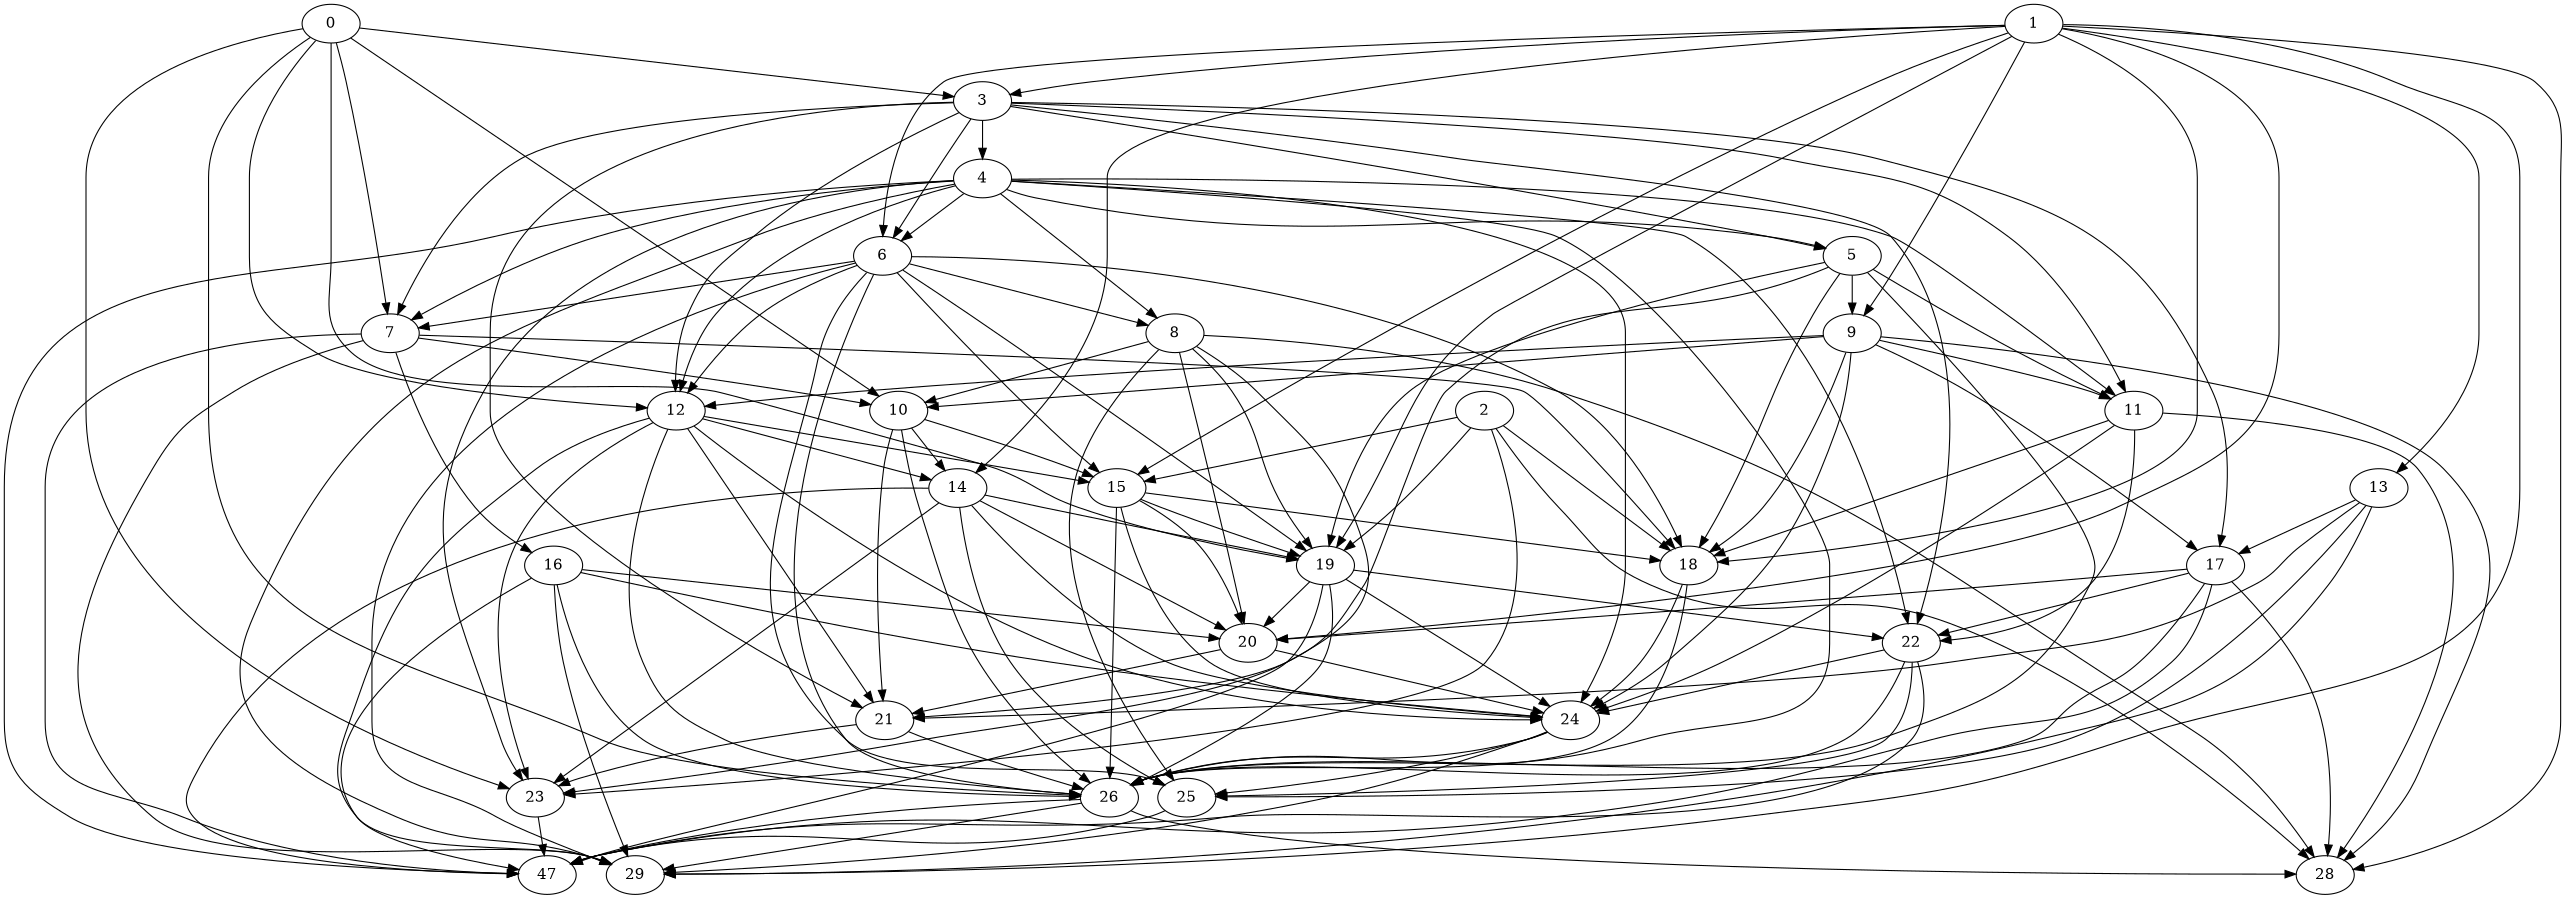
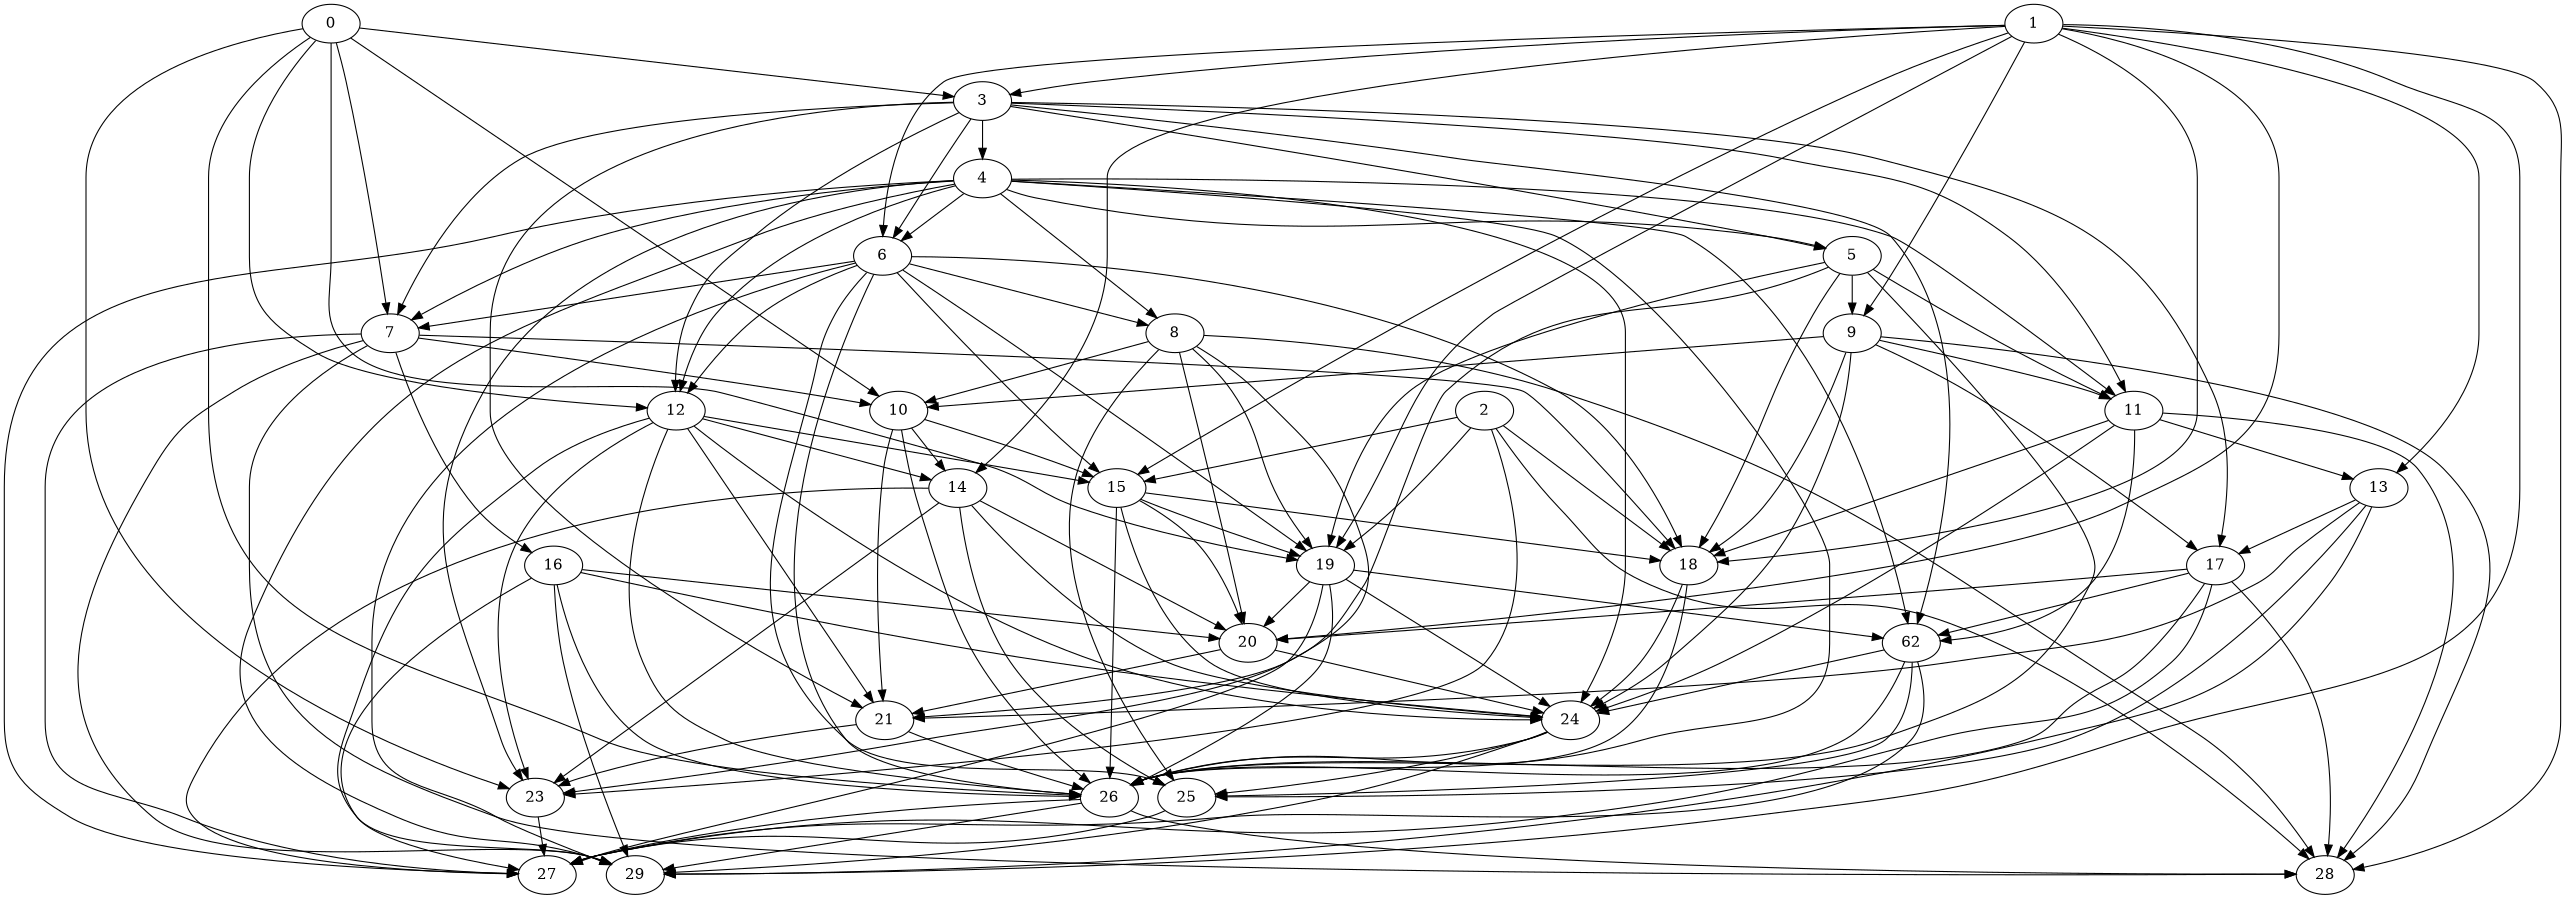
(1297, 362) -> none
none -> (2251, 448)
(1060, 511) -> none
(1911, 643) -> (1911, 643)
none -> (1245, 867)
(547, 875) -> (547, 875)
